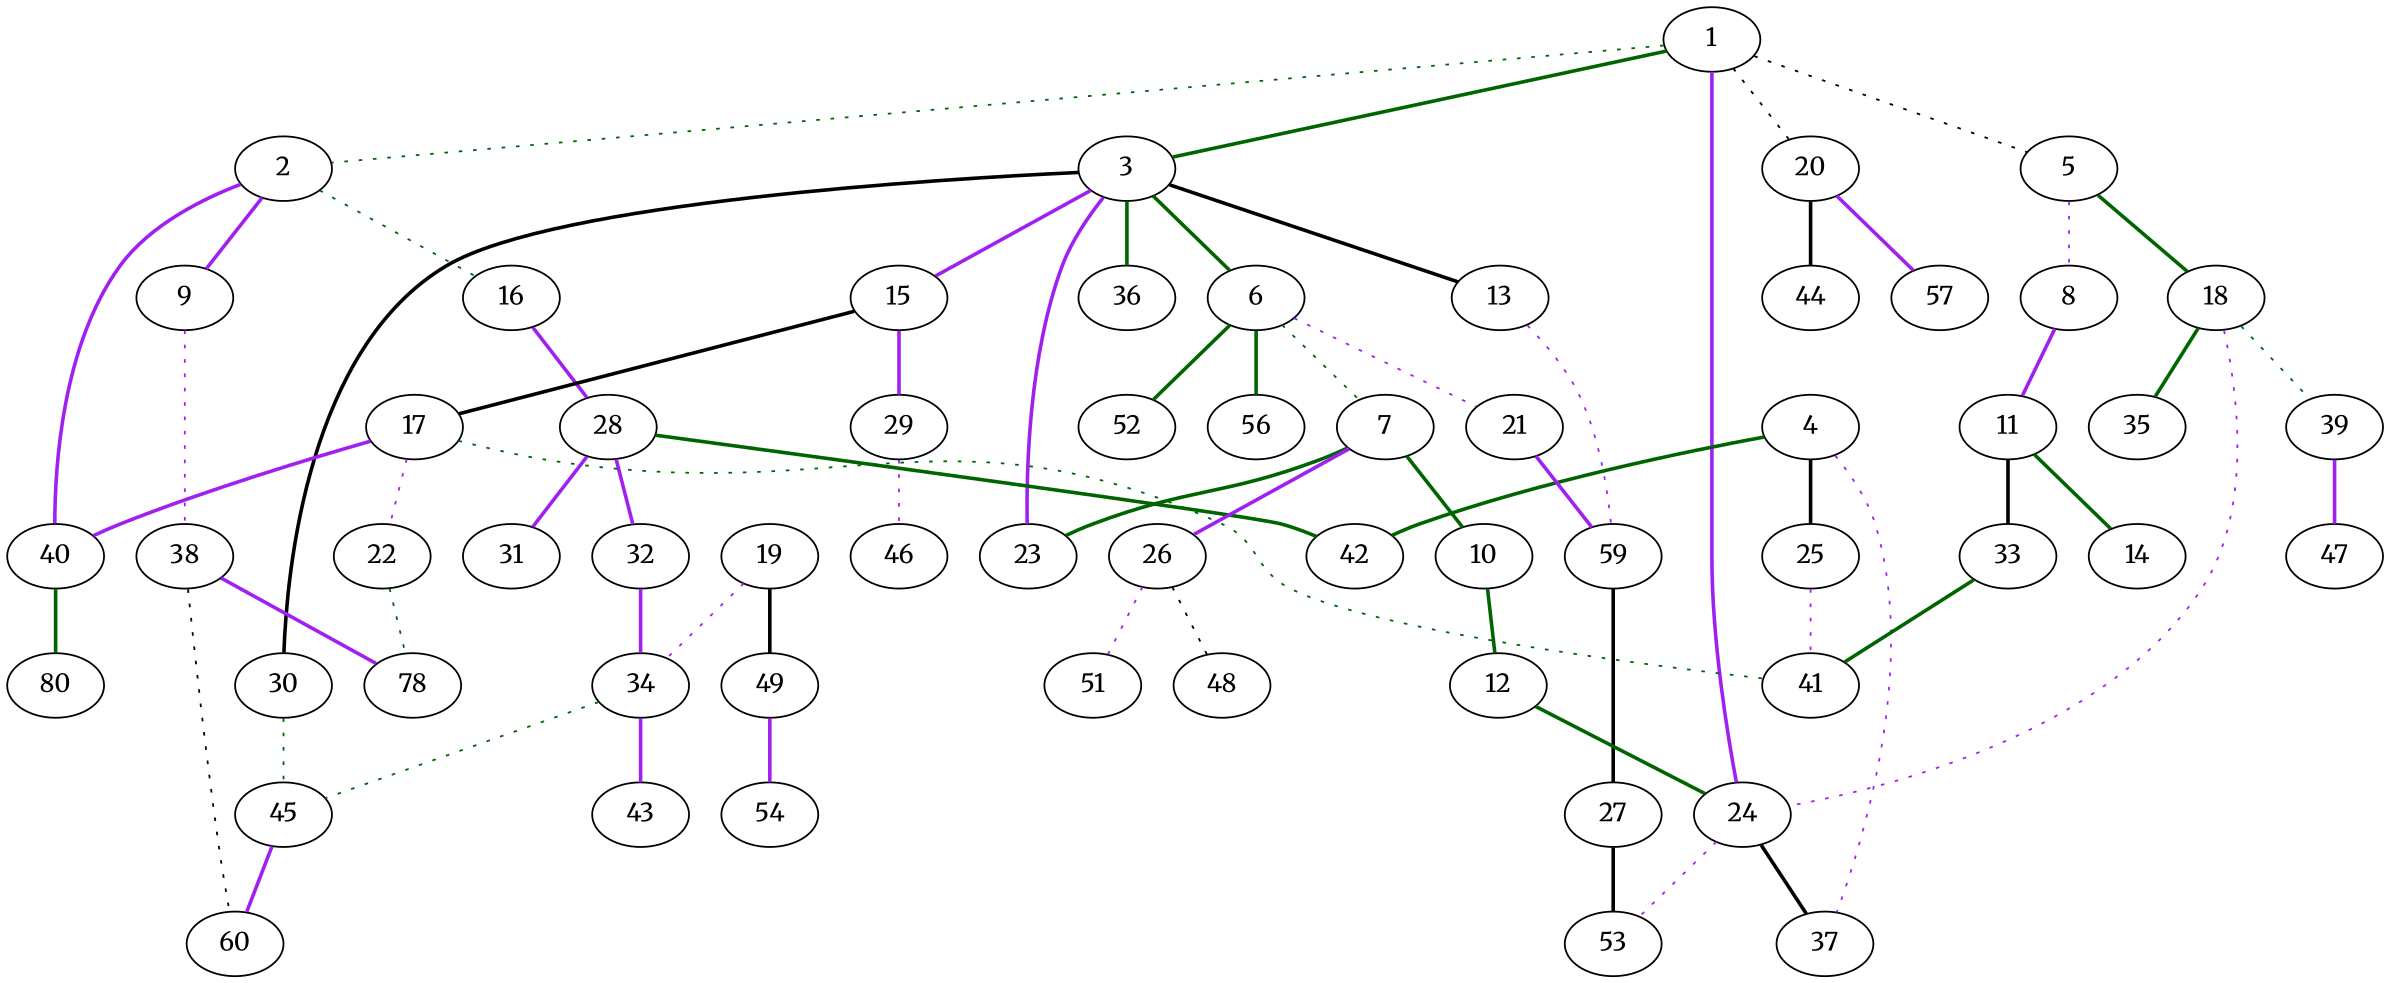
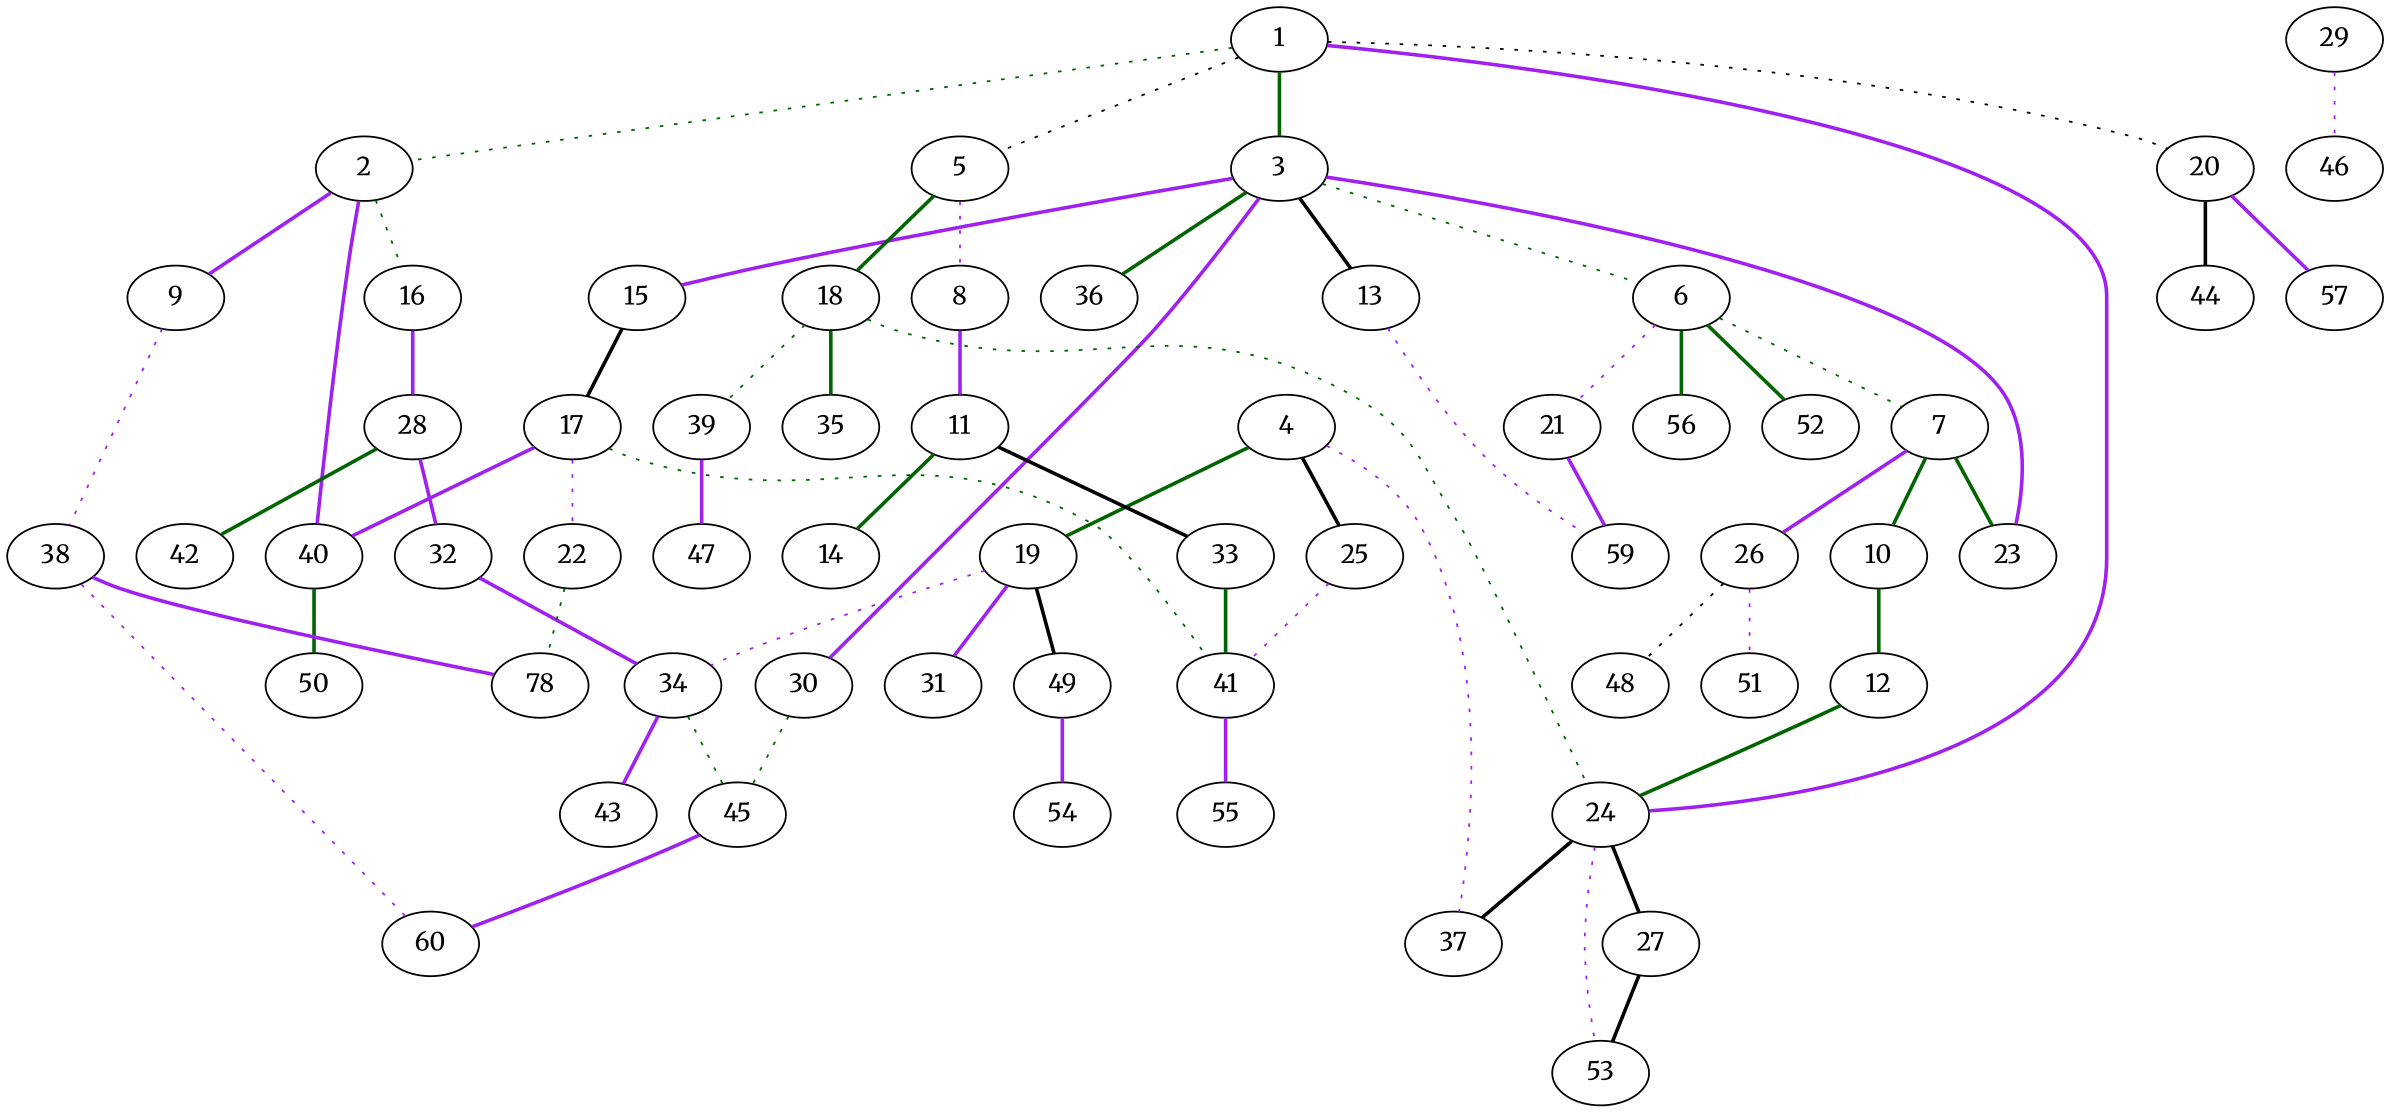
(544, 232) -> (1052, 435)
(1191, 233) -> (1480, 233)
(899, 363) -> none
(1576, 478) -> (1157, 492)
(560, 492) -> (981, 621)
(2129, 665) -> (1335, 387)
(56, 685) -> (314, 685)
(1613, 685) -> (1626, 879)
(206, 751) -> (243, 750)
none -> (1226, 815)
